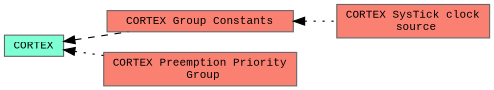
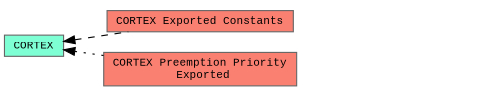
(200, 21) -> (200, 21)
(413, 21) -> none
(200, 69) -> (200, 69)
